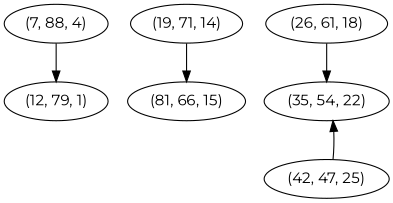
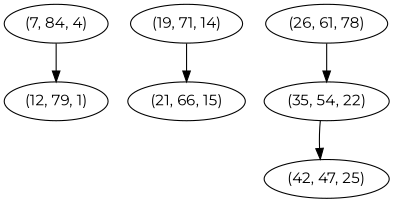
(56, 24) -> (56, 24)
(327, 24) -> (327, 24)
(187, 101) -> (187, 101)
(334, 145) -> (319, 134)
